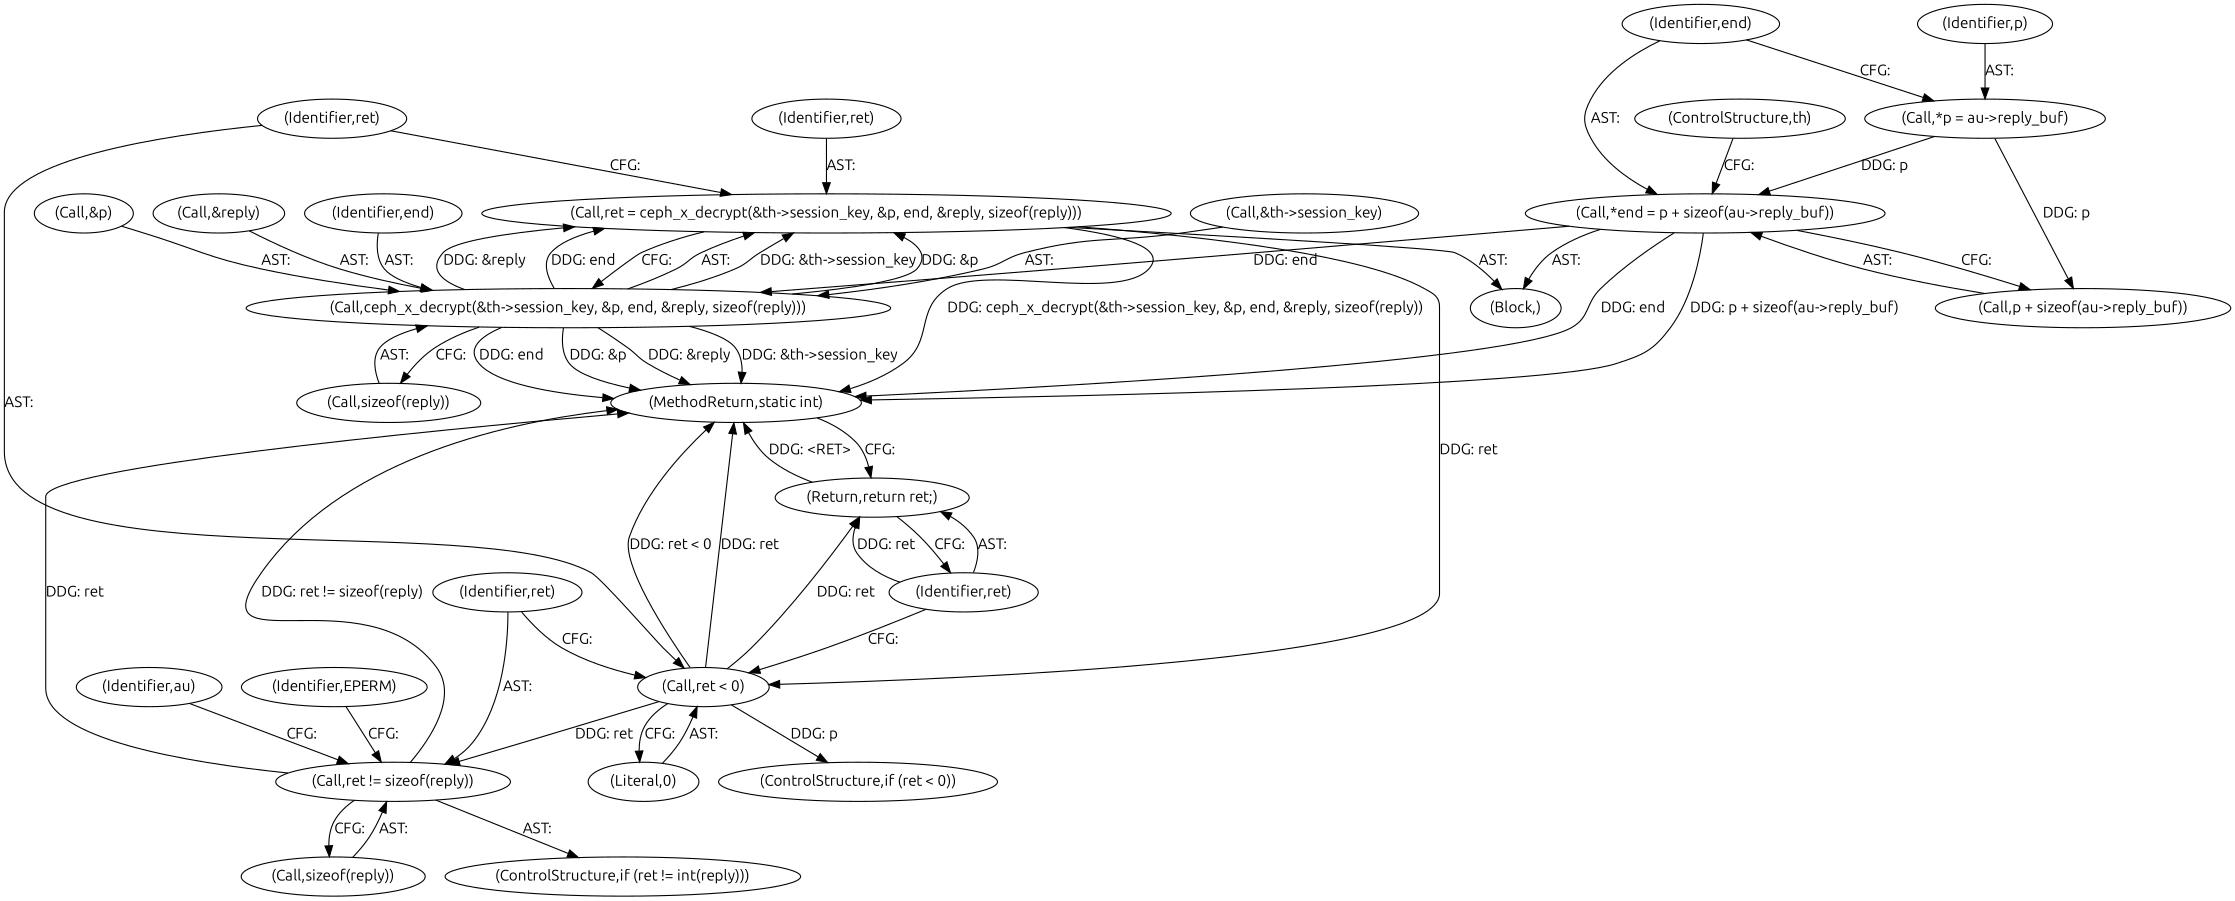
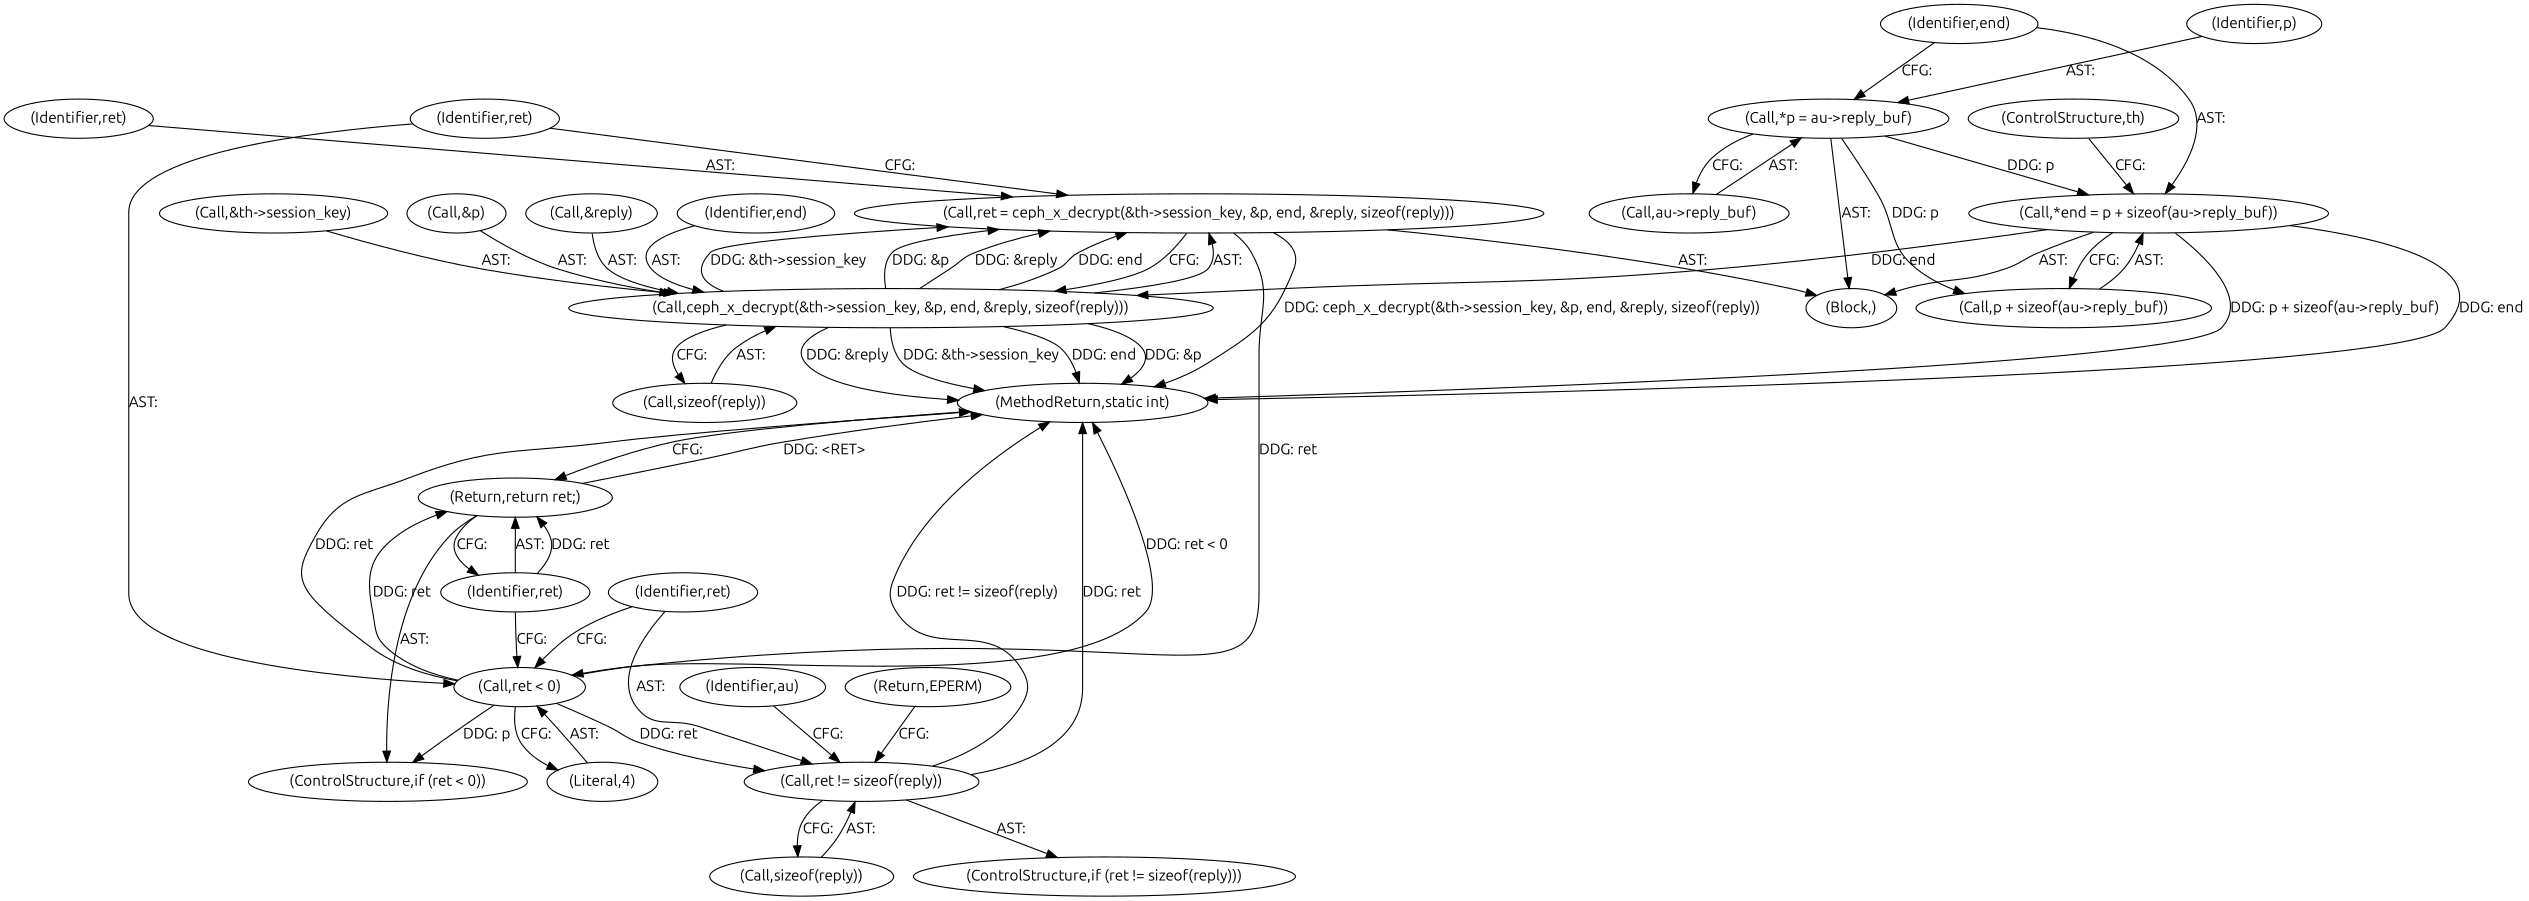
none -> (1839, 208)
none -> (1689, 213)
none -> (404, 621)
(334, 687) -> (928, 687)
(644, 782) -> (602, 782)
(623, 877) -> (1104, 877)
